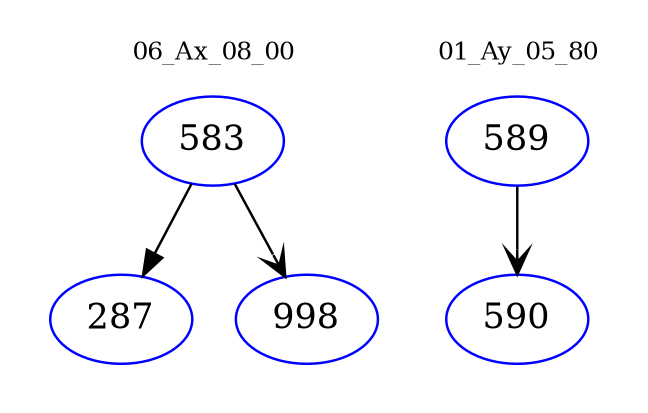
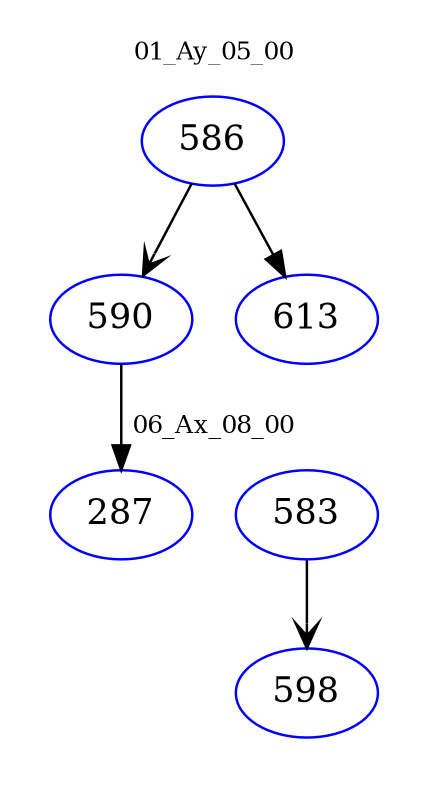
(519, 53) -> (214, 53)
(517, 141) -> (213, 141)
(173, 219) -> (121, 418)
(307, 319) -> (307, 693)
none -> (307, 319)
